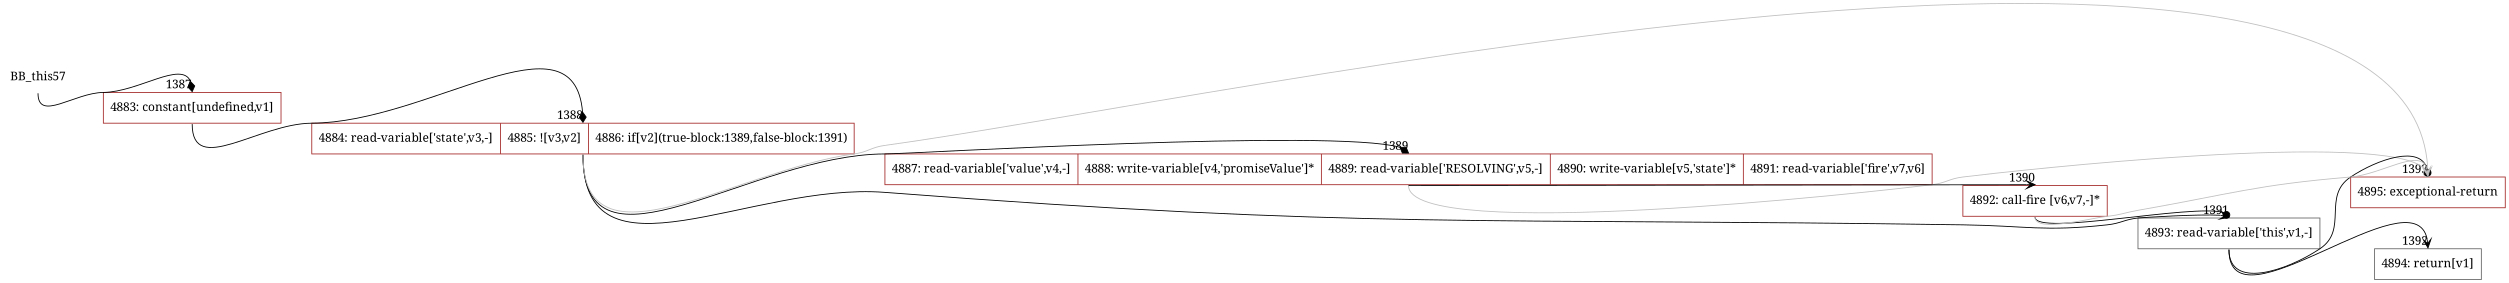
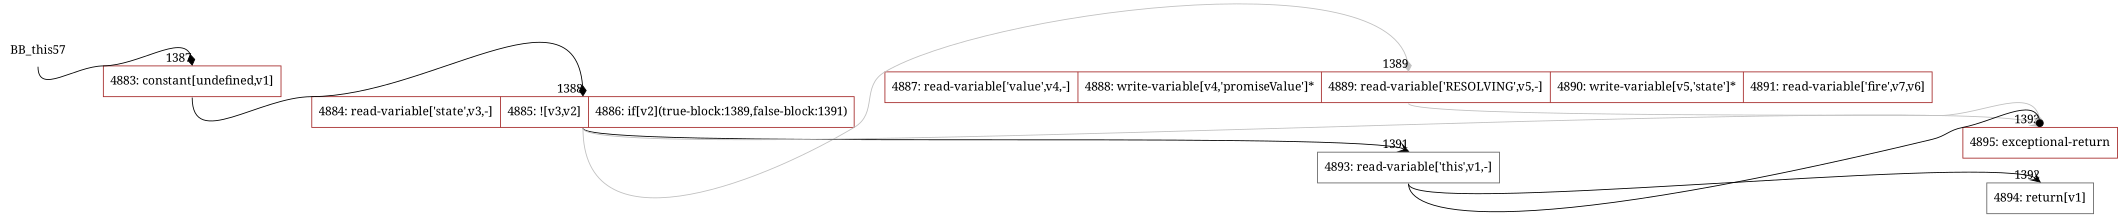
(968, 150) -> (958, 44)
(1864, 192) -> (1615, 114)
(2035, 201) -> none
